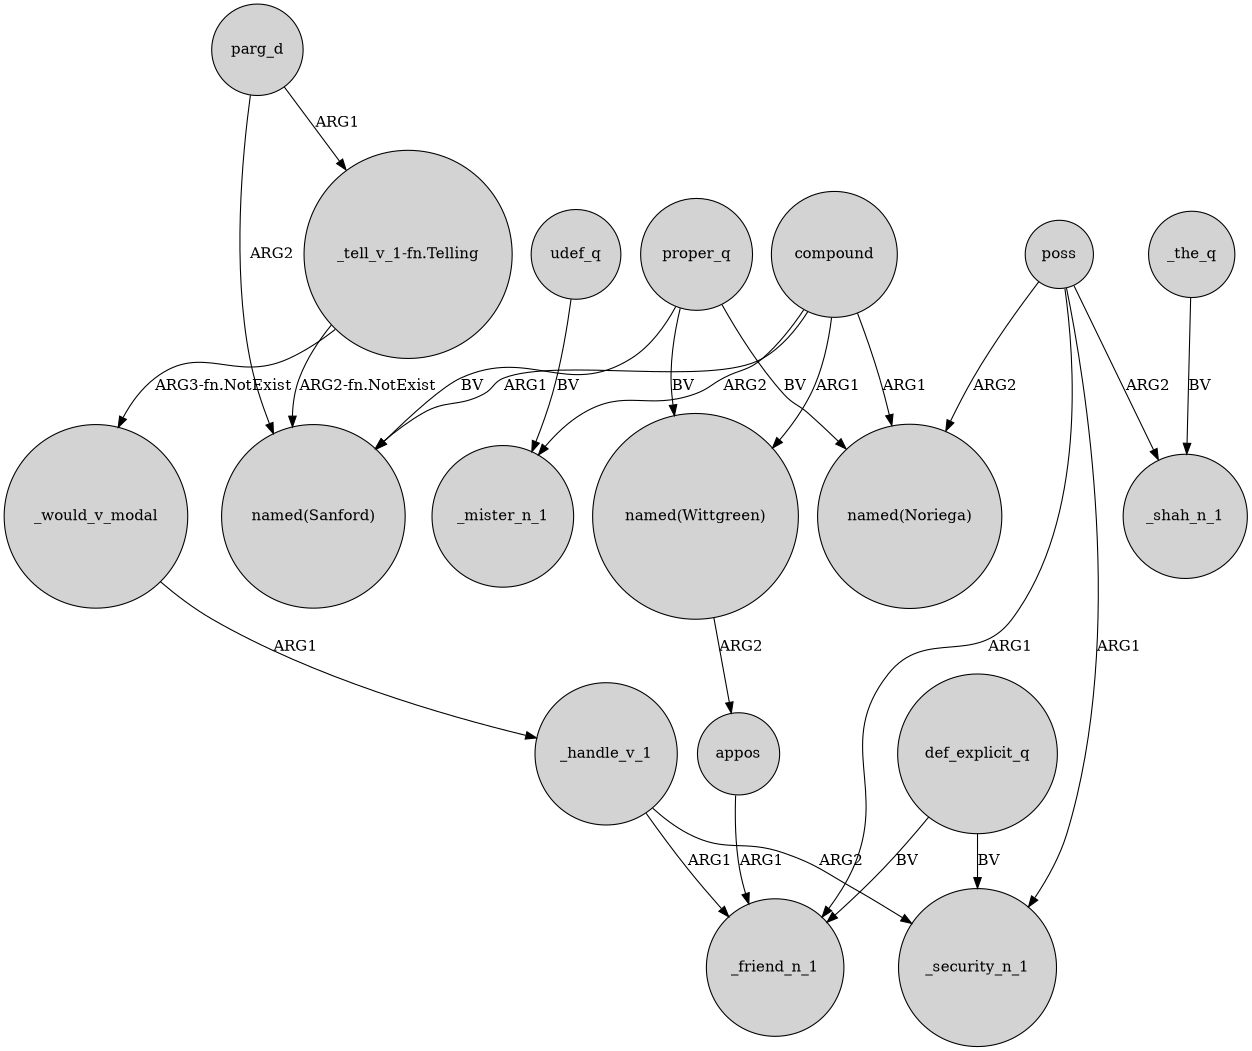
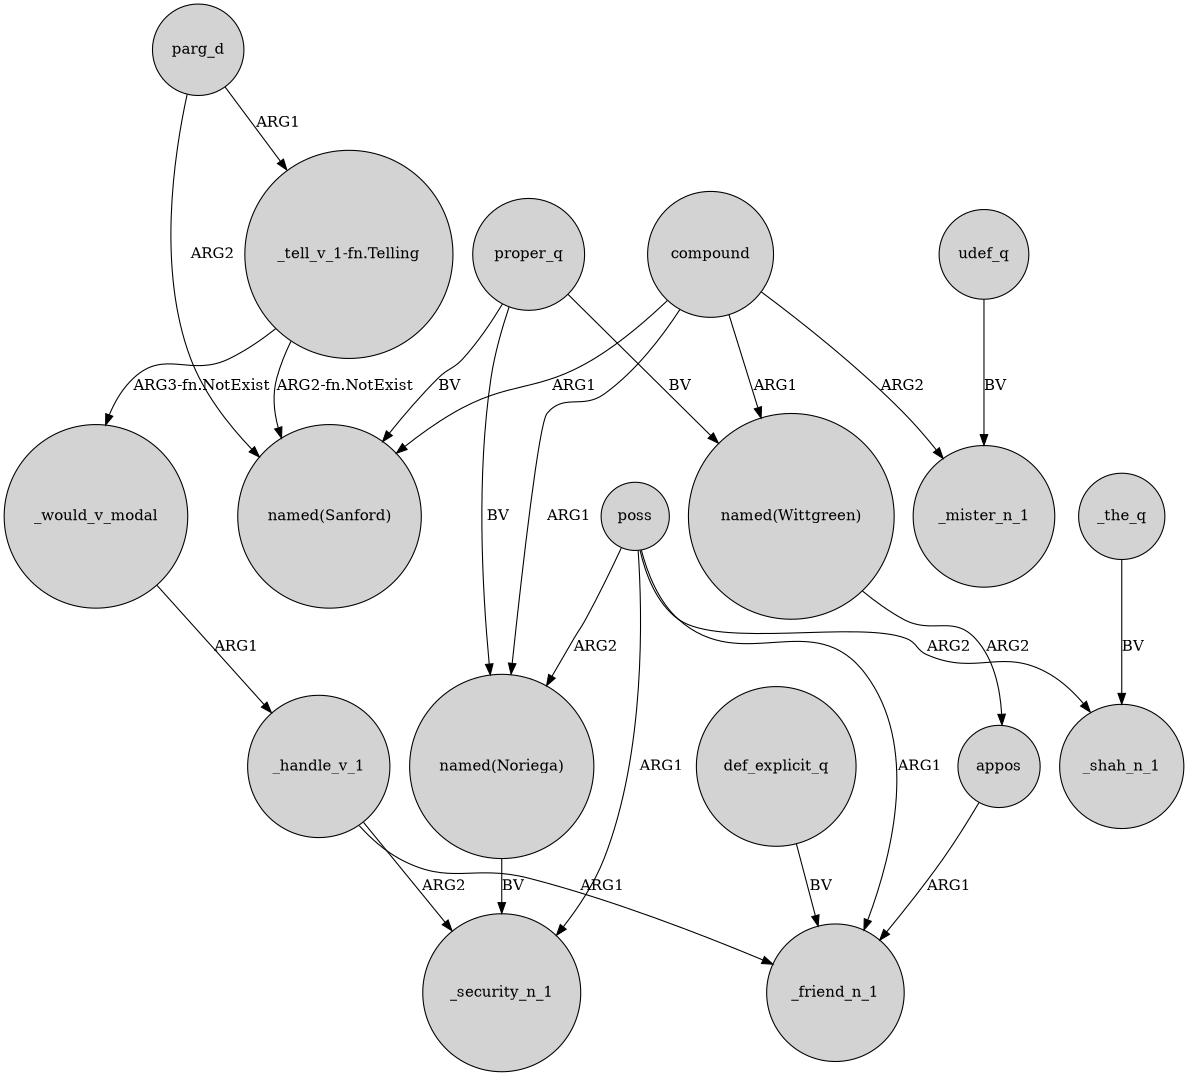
(978, 856) -> (502, 881)
